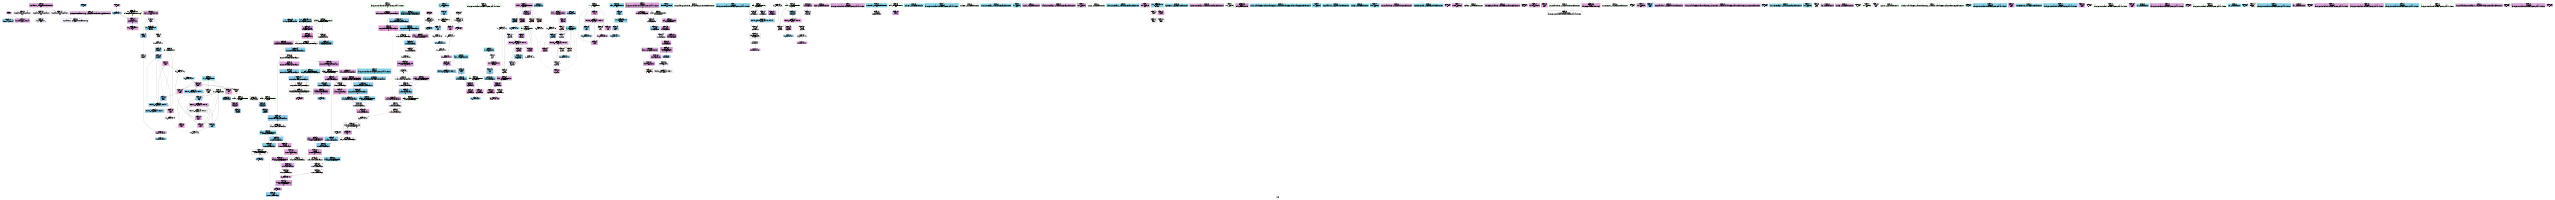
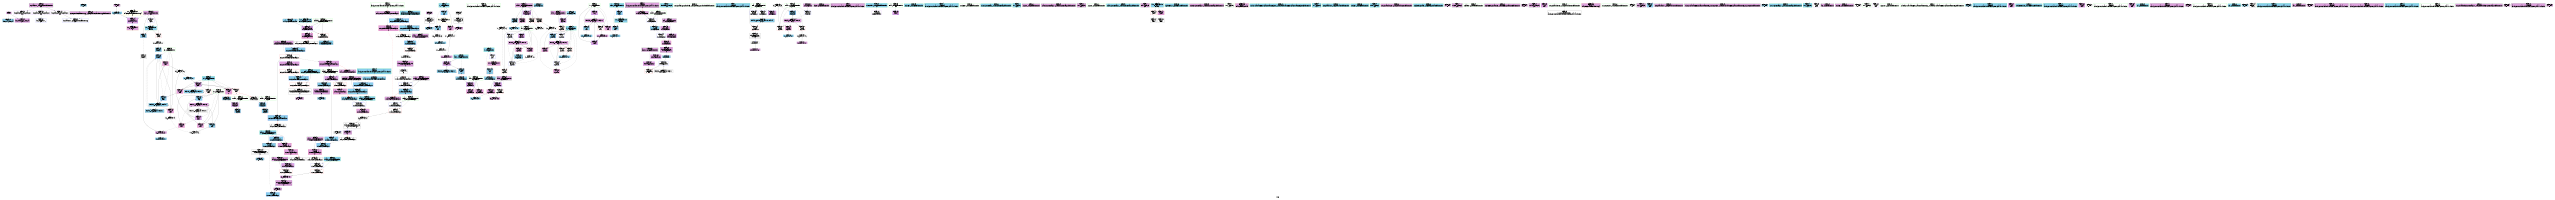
(289, 71) -> (289, 71)
